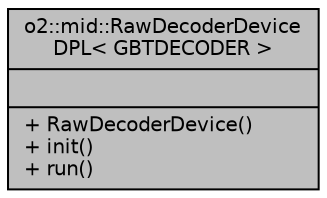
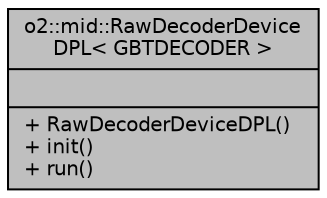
(139, 125) -> (157, 125)
